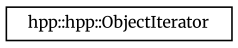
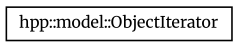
(119, 24) -> (119, 24)
